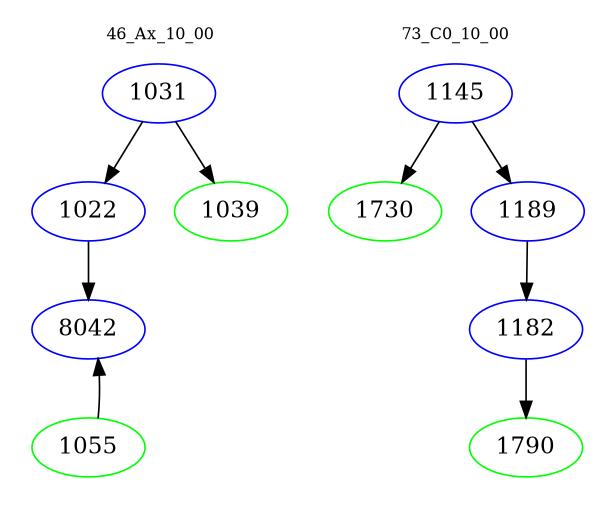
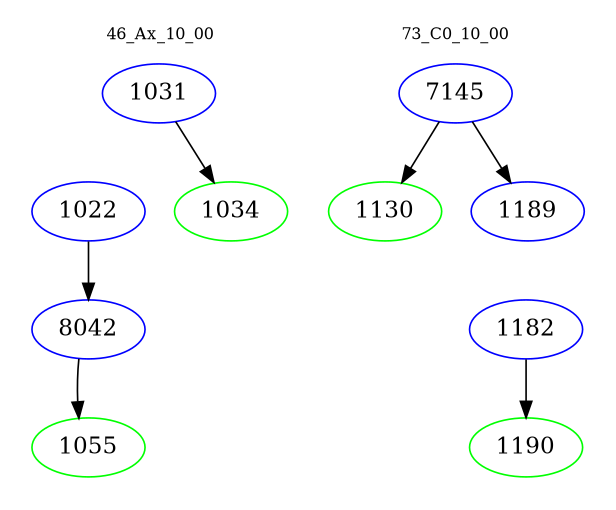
(456, 93) -> (456, 93)
(128, 145) -> none
(231, 211) -> (231, 211)
(385, 211) -> (385, 211)
(527, 262) -> none
(99, 397) -> (78, 380)
(526, 447) -> (526, 447)
